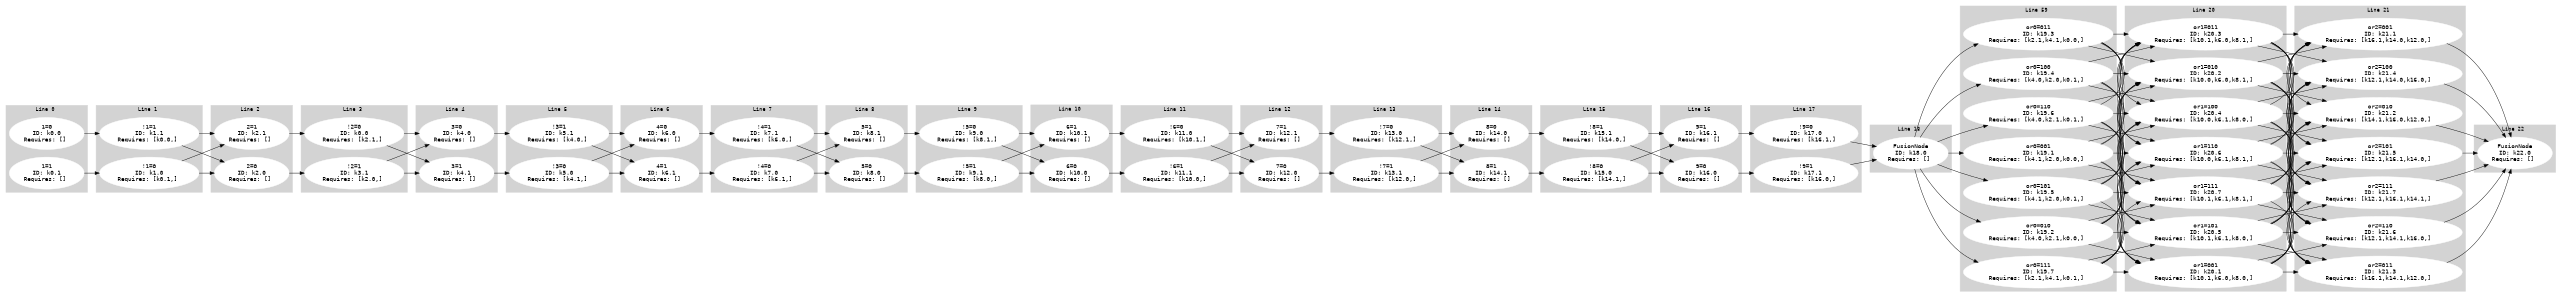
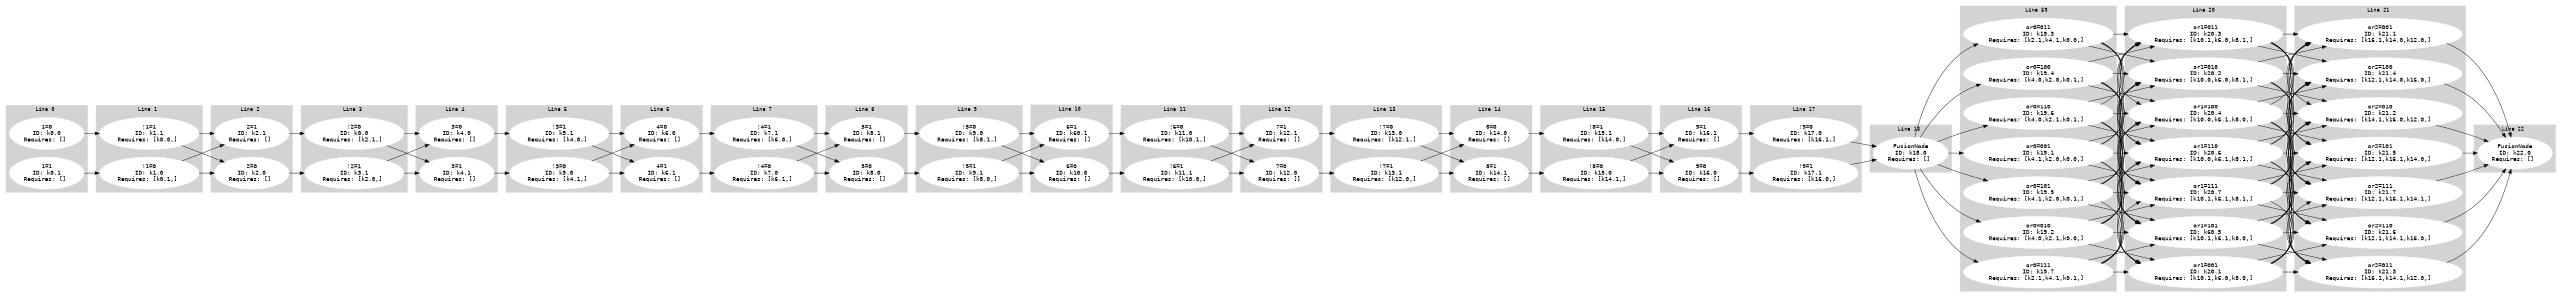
(1072, 133) -> (1072, 133)
none -> (2121, 151)
(2291, 151) -> none
(2206, 232) -> (2206, 232)
